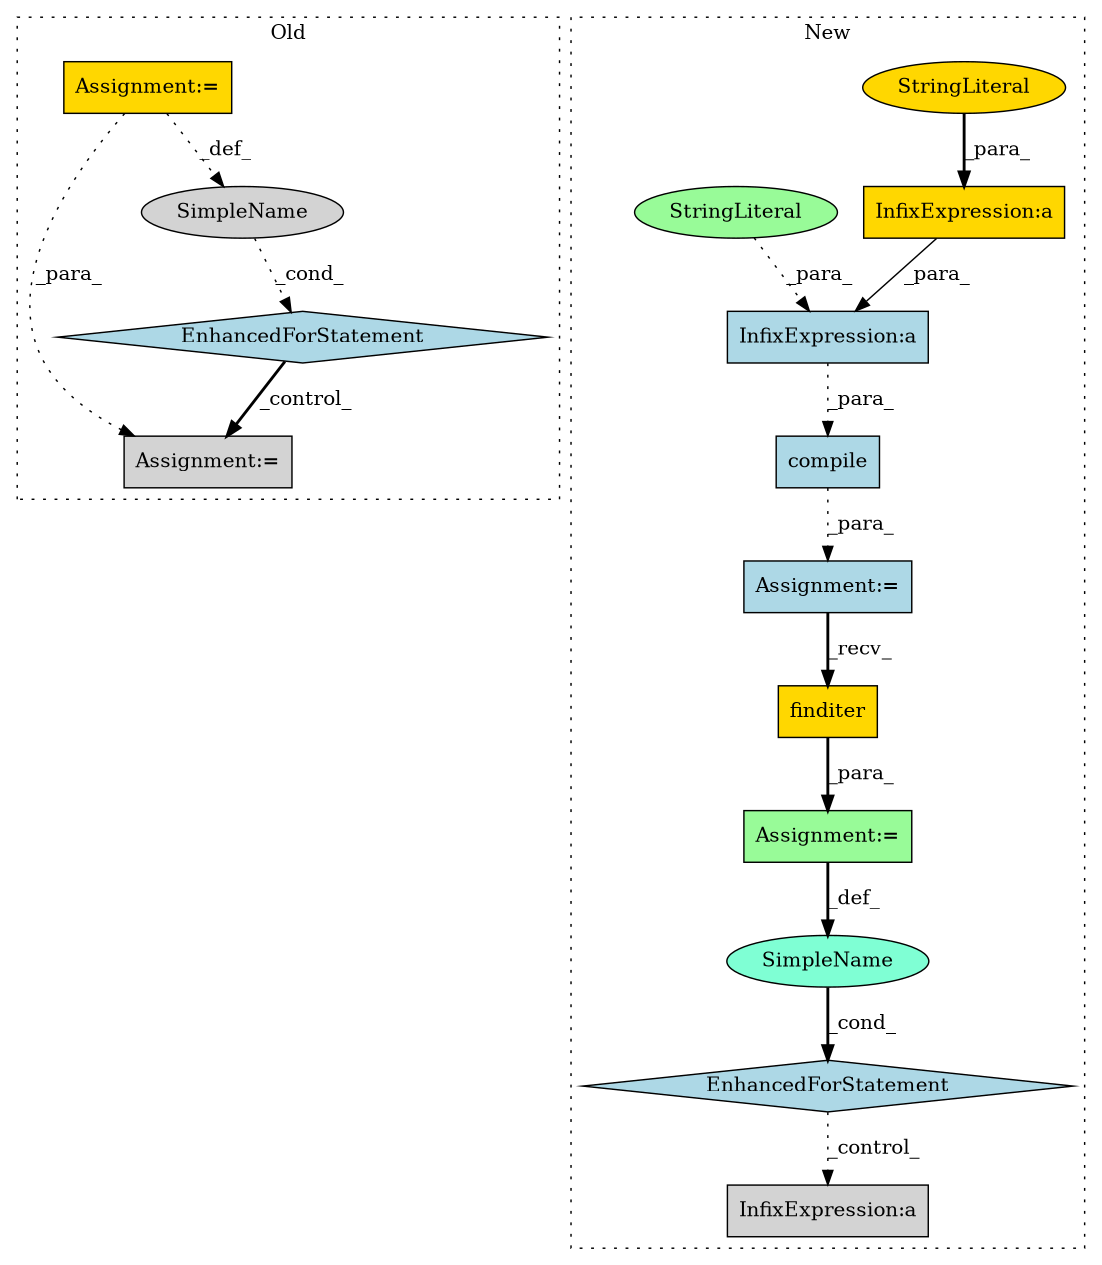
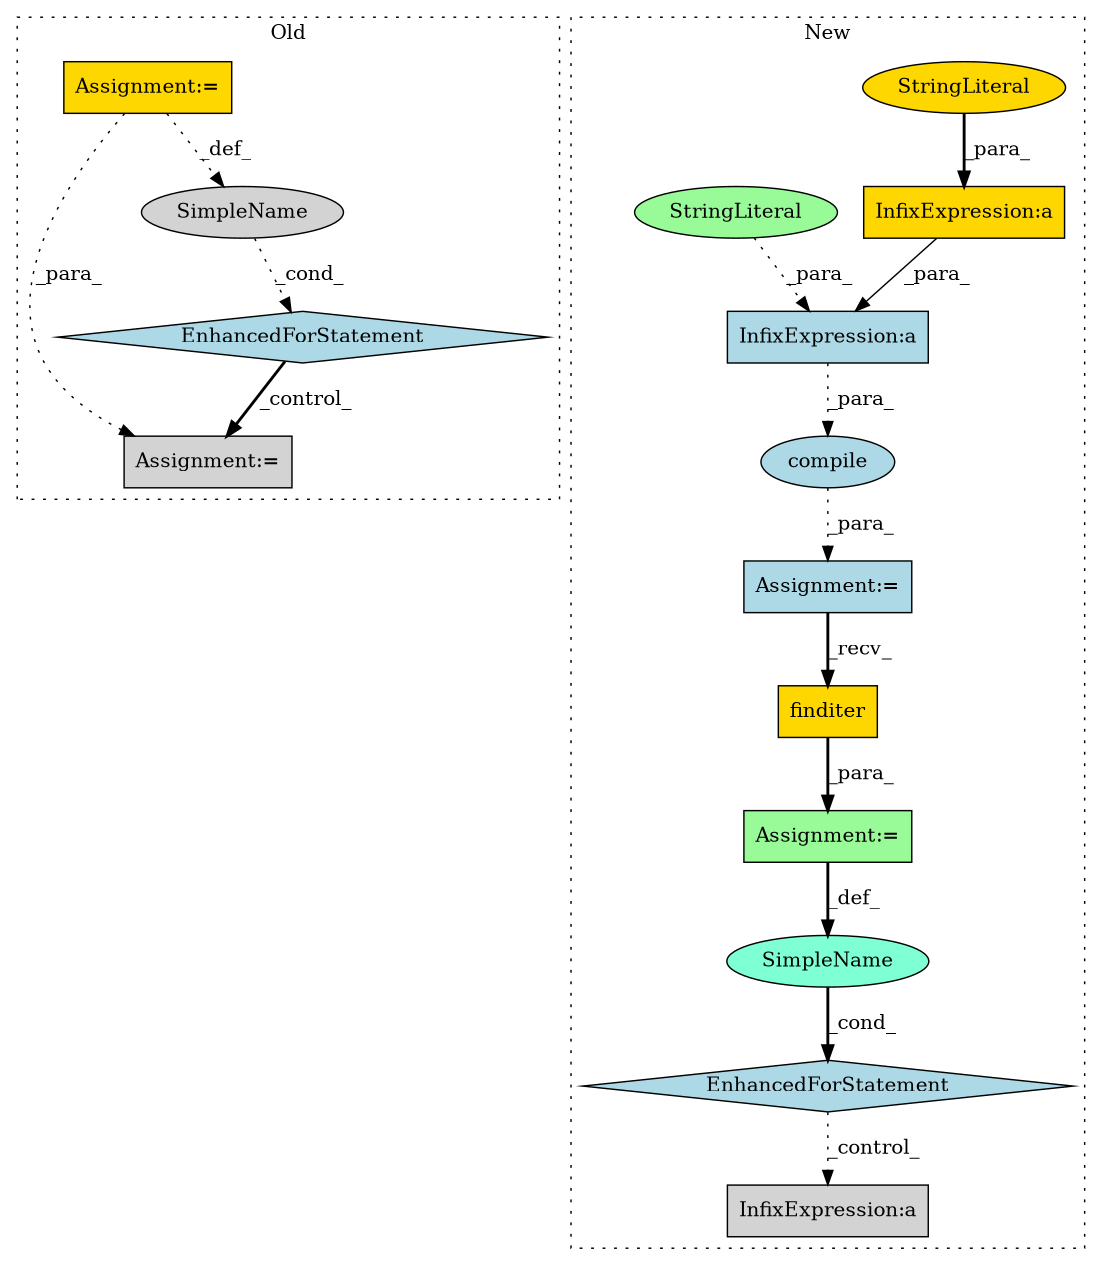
(828, 462) -> (828, 462)
